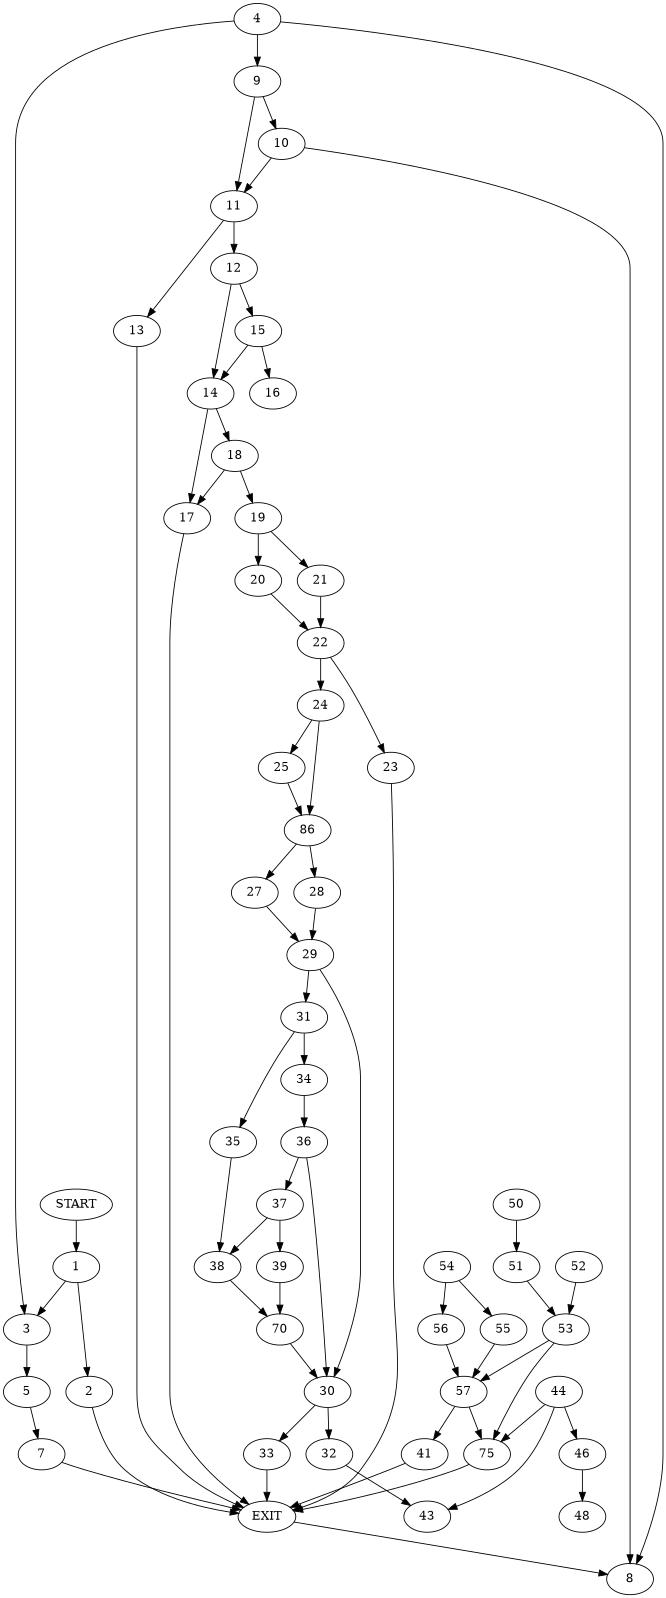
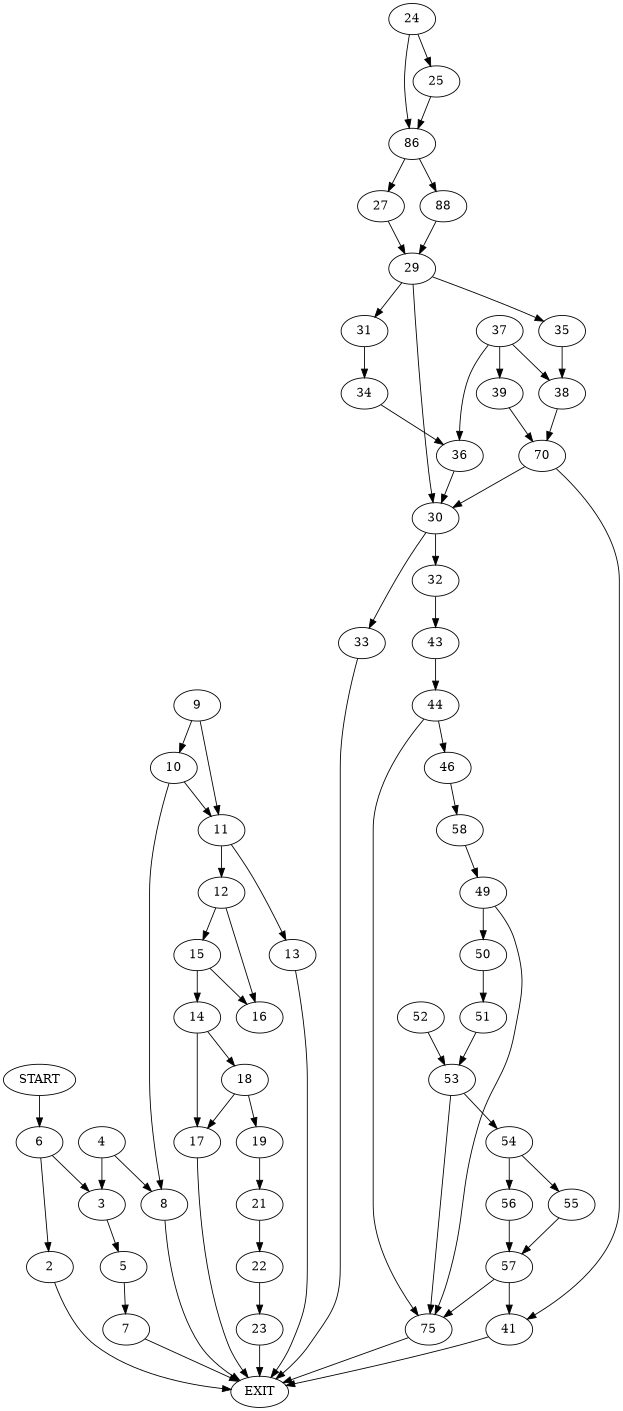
(257, 46) -> none
(223, 327) -> (239, 951)
(258, 581) -> none
(321, 670) -> none
(317, 893) -> (443, 206)
none -> (483, 893)
none -> (619, 899)
(267, 1074) -> (484, 297)
(294, 1169) -> (466, 385)
(76, 1267) -> (40, 1142)
(519, 1358) -> (478, 1108)
(519, 1470) -> (436, 670)
(582, 1517) -> (460, 830)
(446, 1548) -> (182, 1307)
